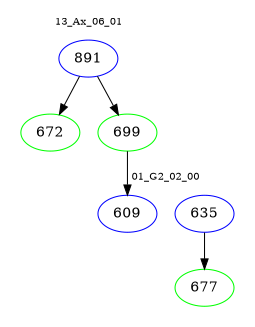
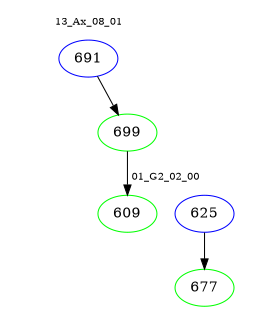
(89, 22) -> (89, 22)
(88, 59) -> (88, 59)
(50, 133) -> none
(127, 214) -> (127, 214)
(205, 214) -> (205, 214)
